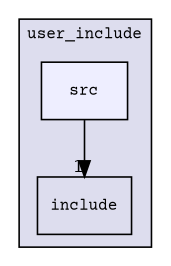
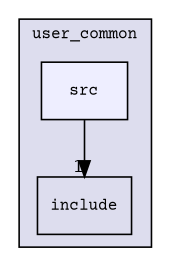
(85, 34) -> (85, 34)
